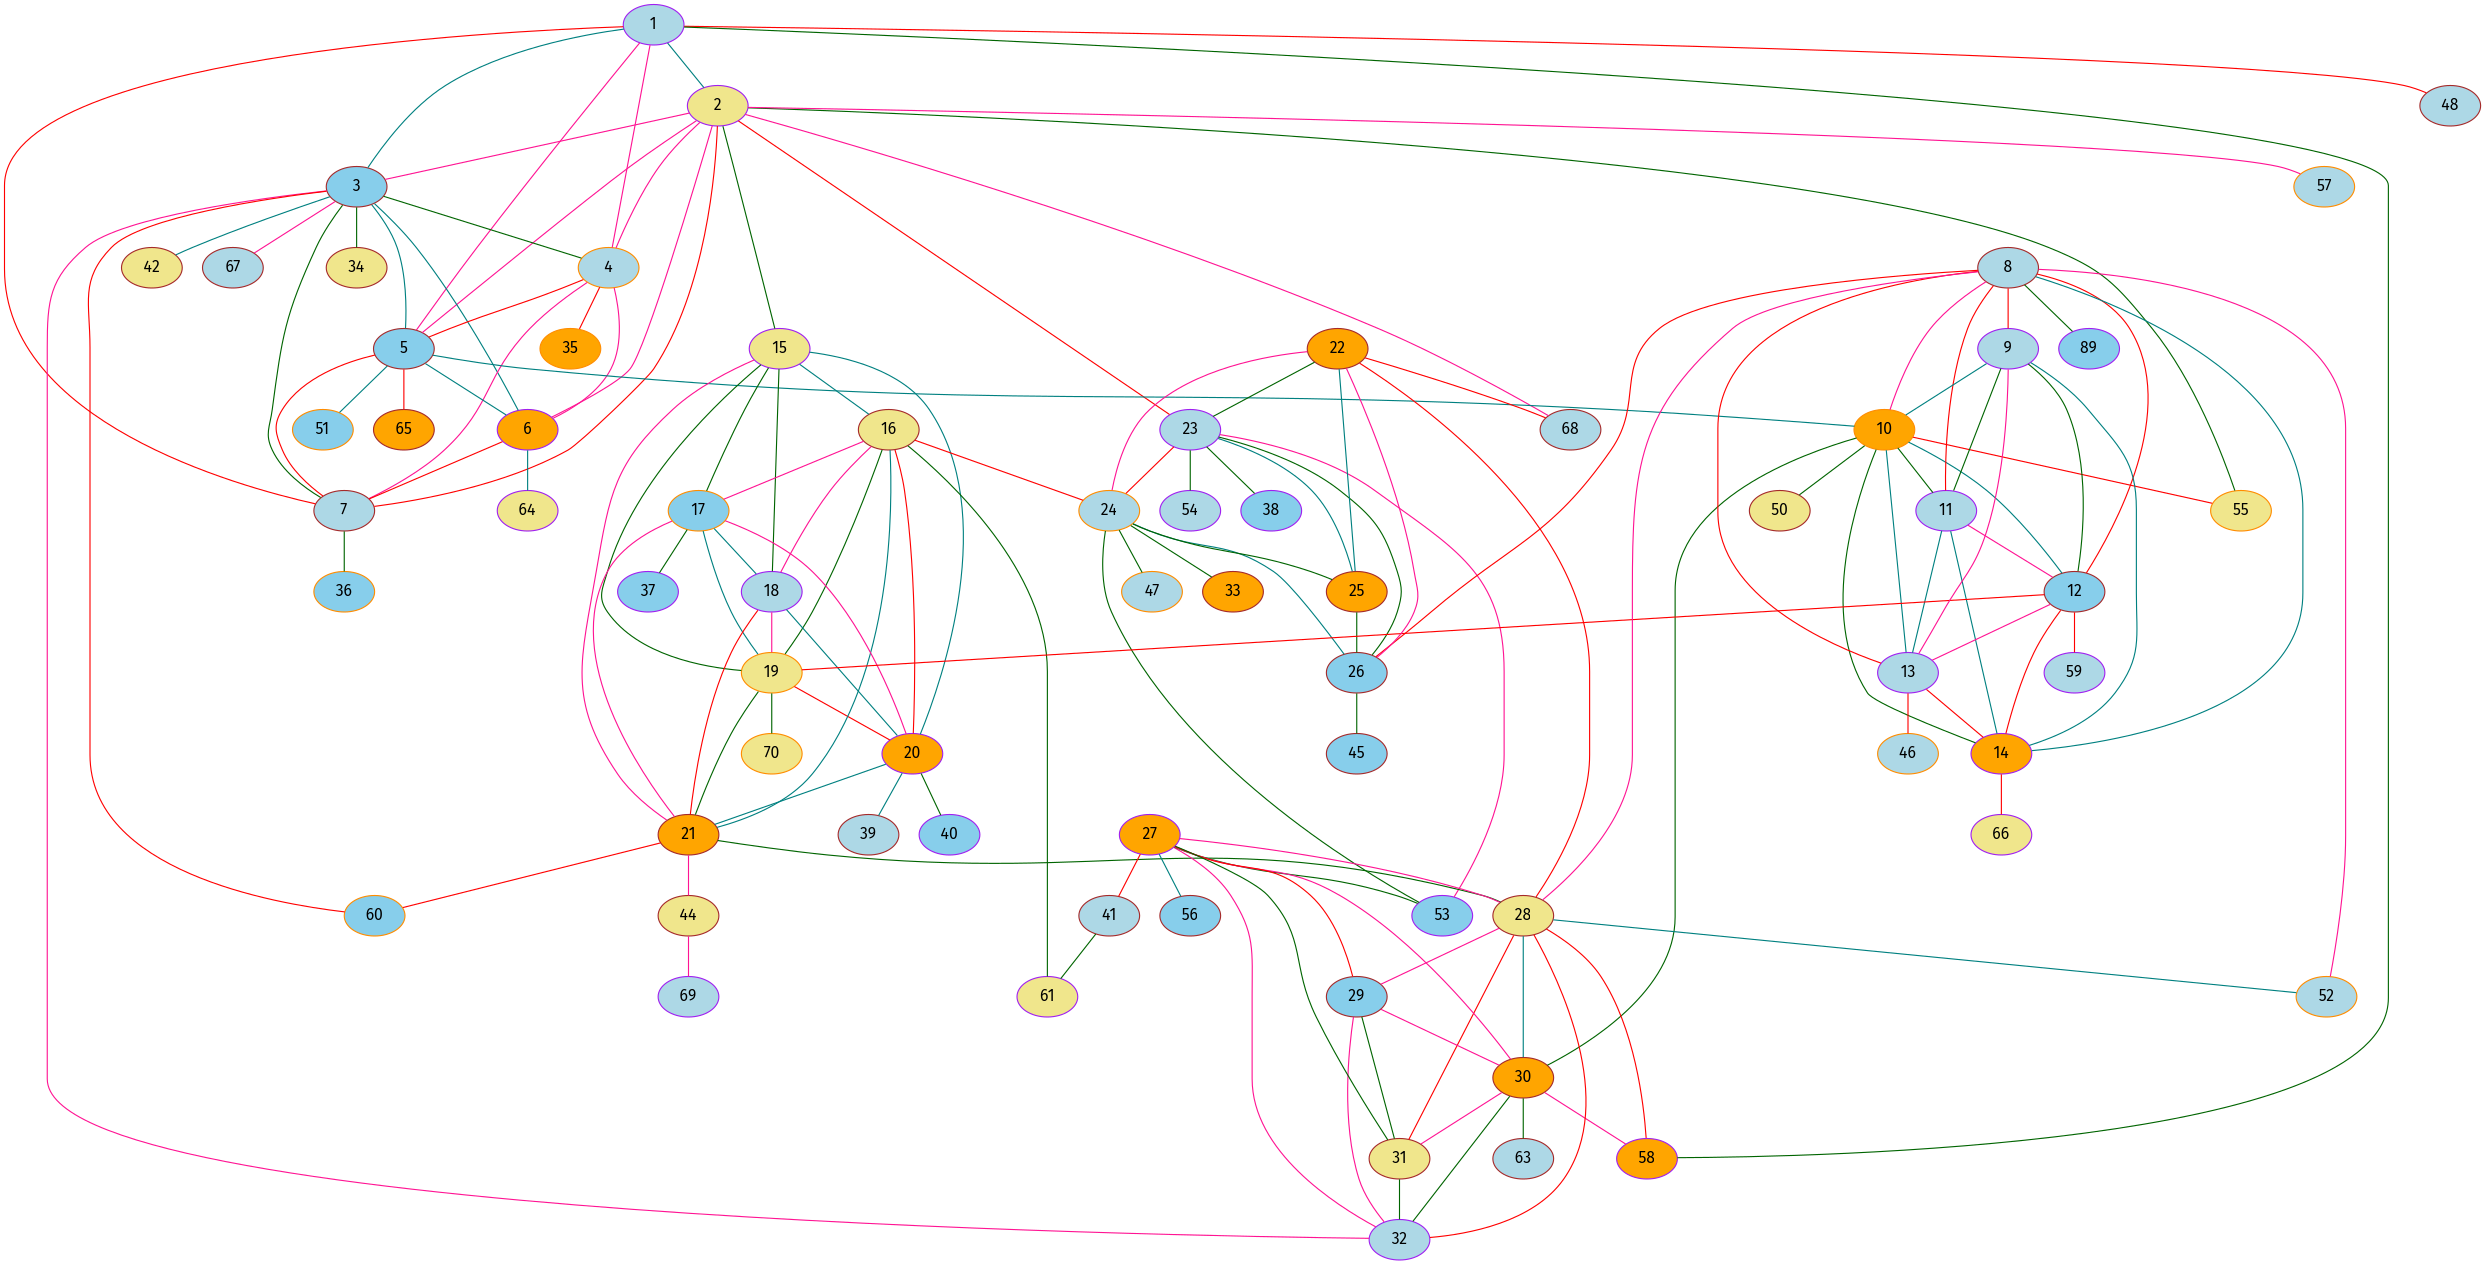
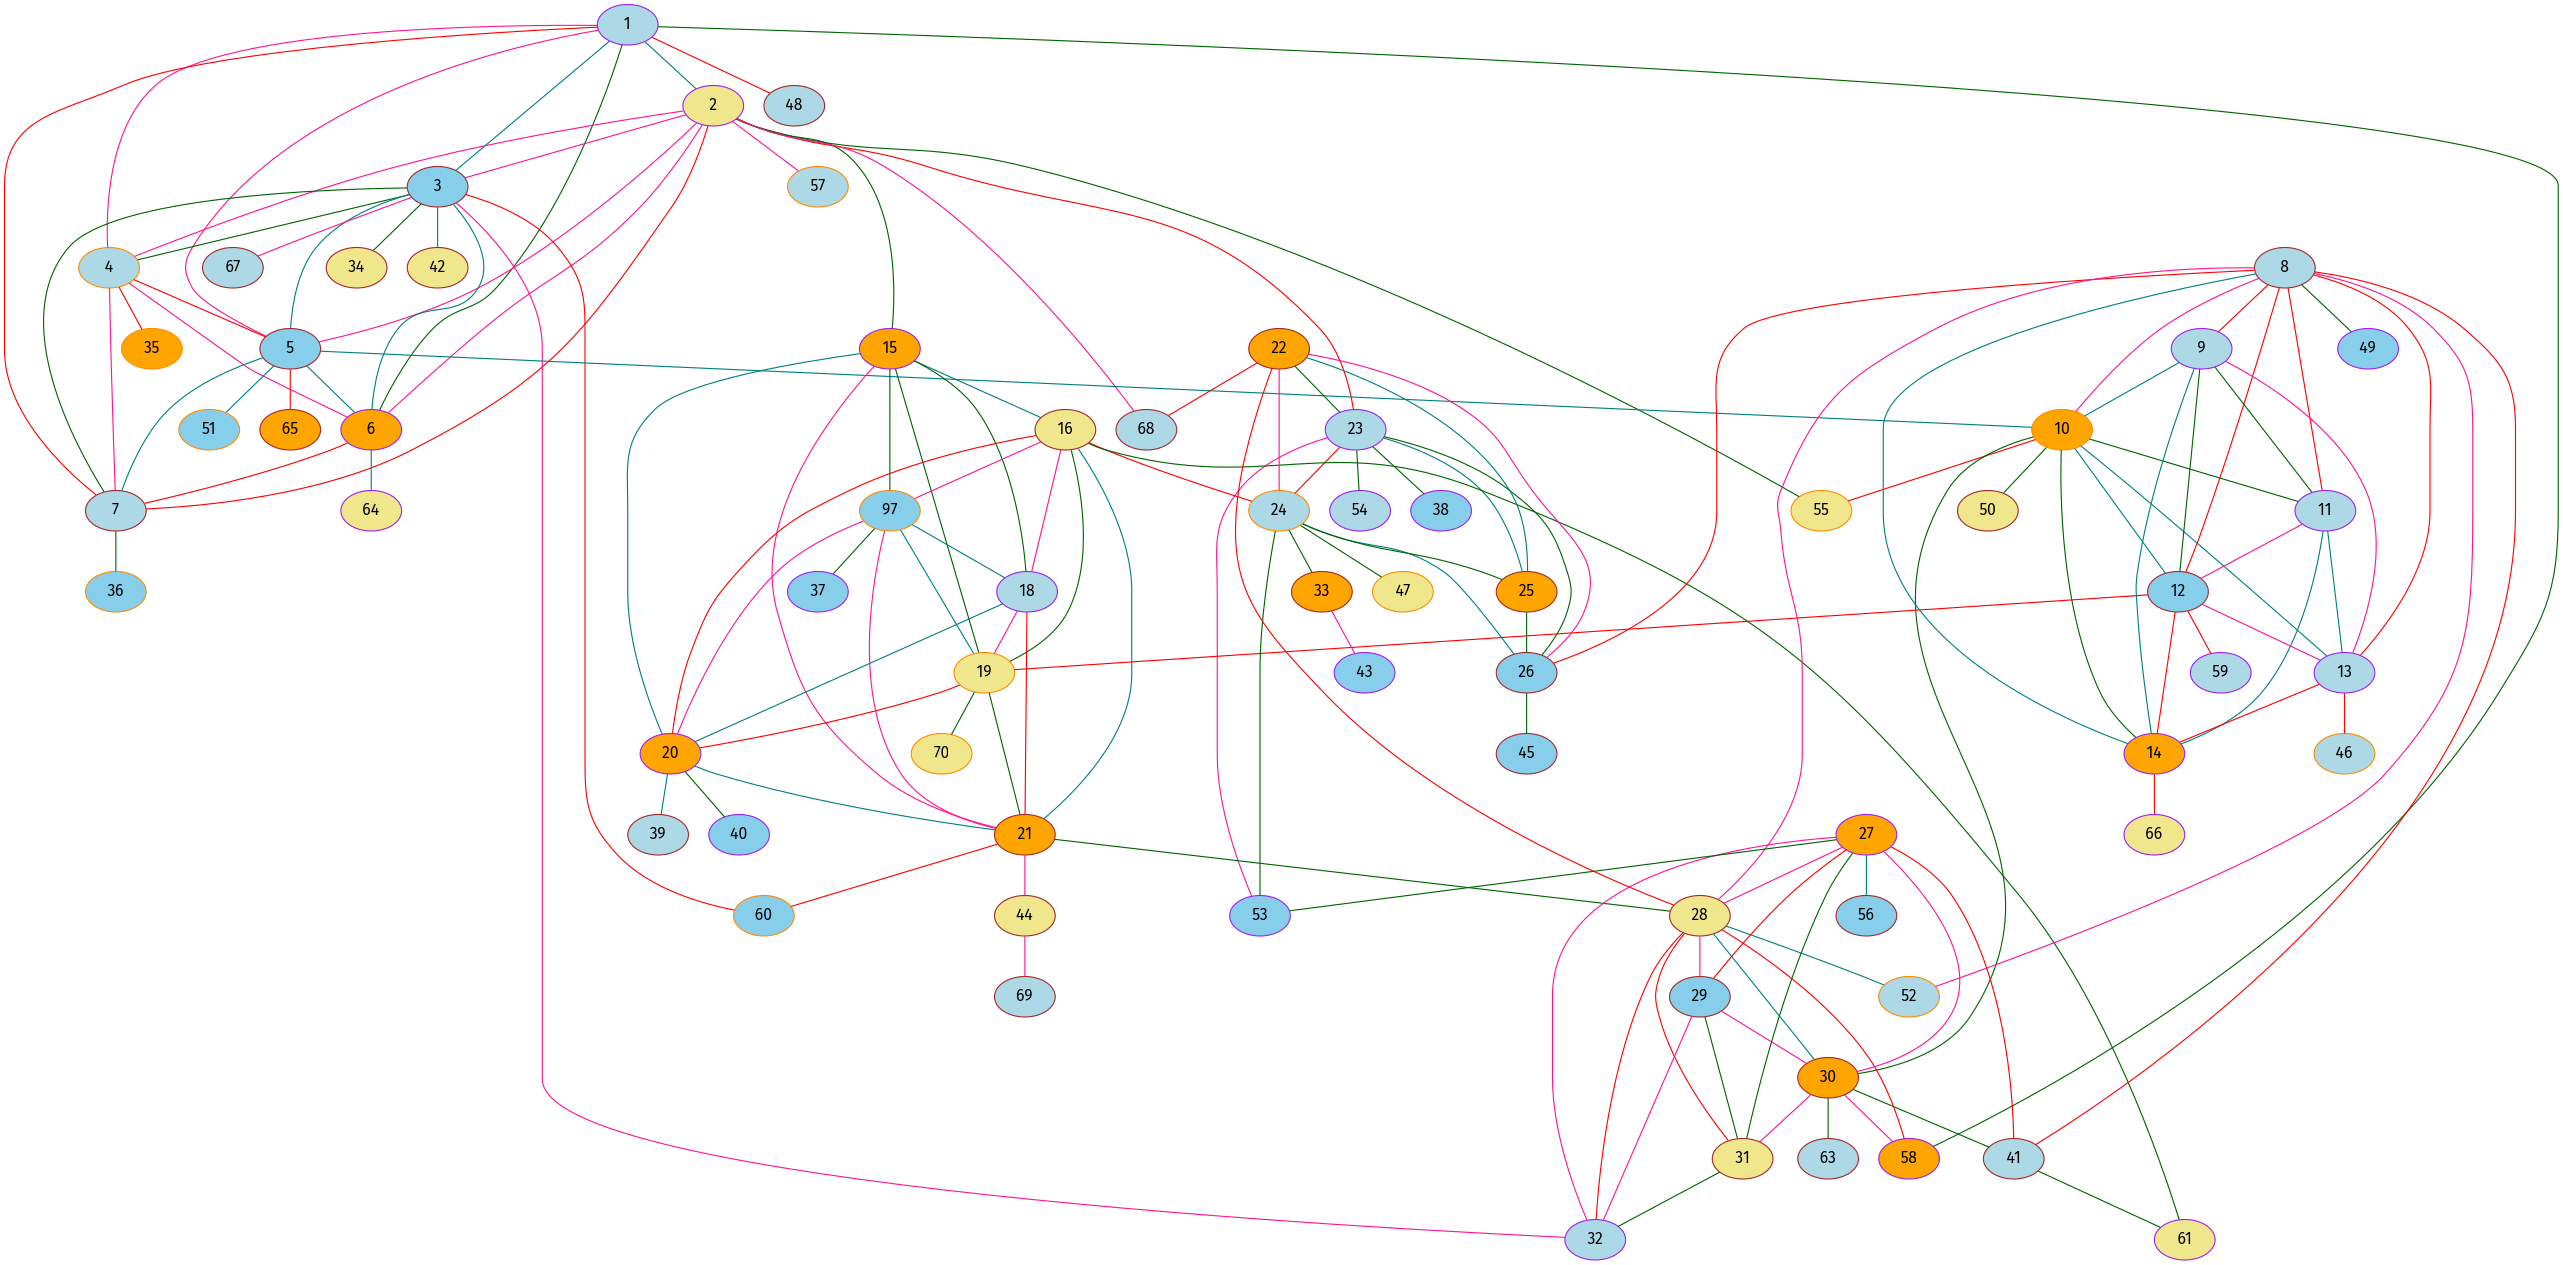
none -> (527, 247)
(780, 349) -> (890, 349)
(2089, 349) -> (2368, 349)
(284, 407) -> (174, 405)
(699, 511) -> (890, 511)
(1152, 592) -> (1403, 592)
none -> (1365, 673)
none -> (2455, 733)
(688, 997) -> (1025, 997)
(1461, 1159) -> (1921, 1118)
